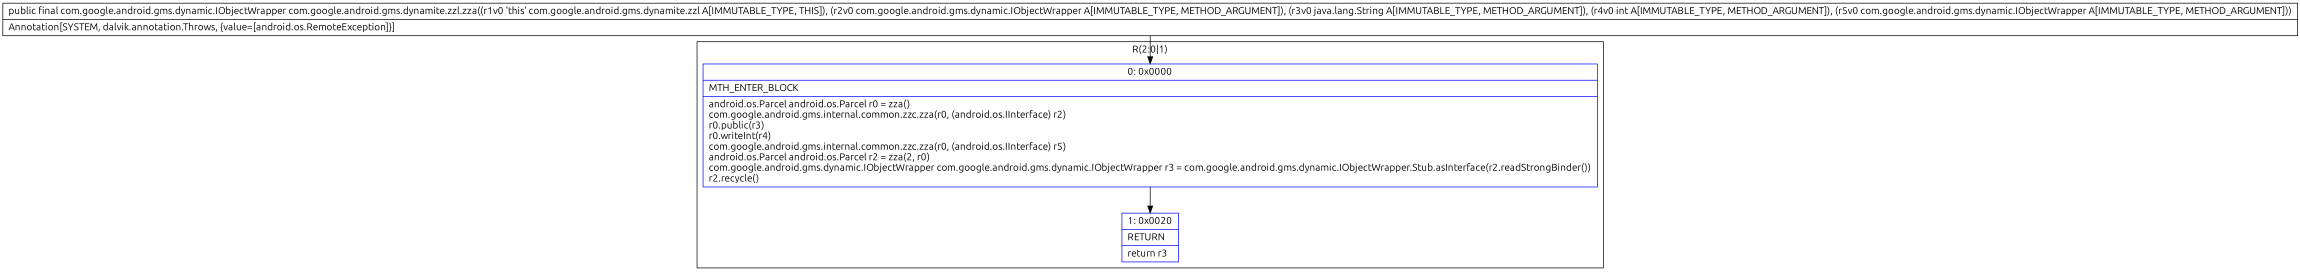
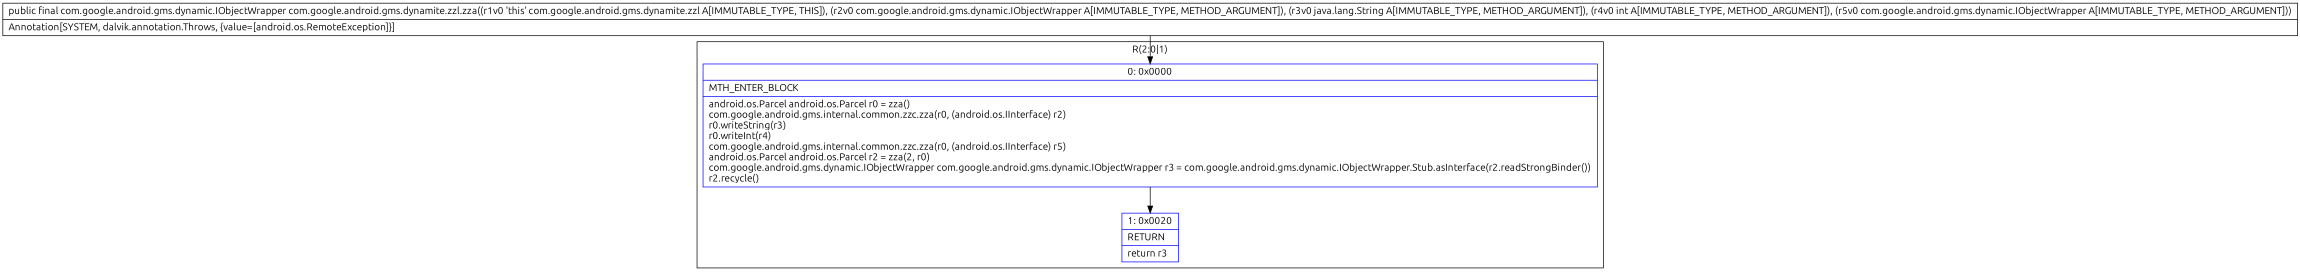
(737, 125) -> (748, 125)
